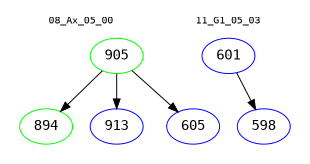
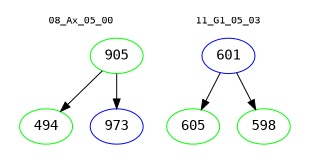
(144, 82) -> (213, 87)
(46, 126) -> (46, 126)
(117, 126) -> (117, 126)
(193, 126) -> (193, 126)
(264, 126) -> (264, 126)
